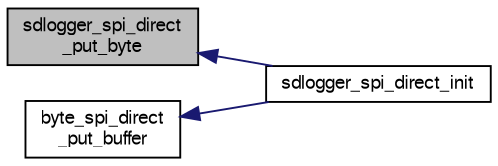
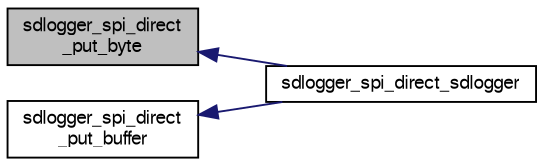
(378, 84) -> (401, 84)
(103, 129) -> (103, 129)
